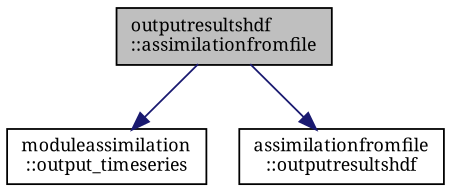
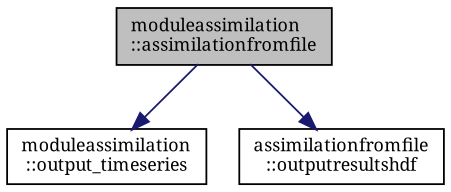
(224, 36) -> (224, 36)
